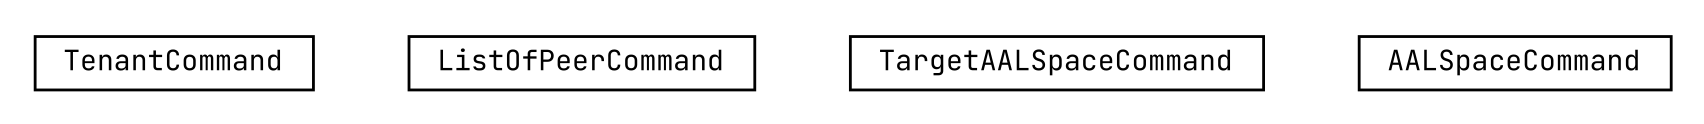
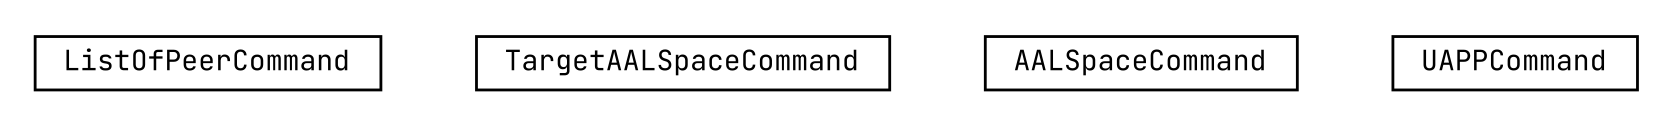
(173, 62) -> none
none -> (1514, 62)
